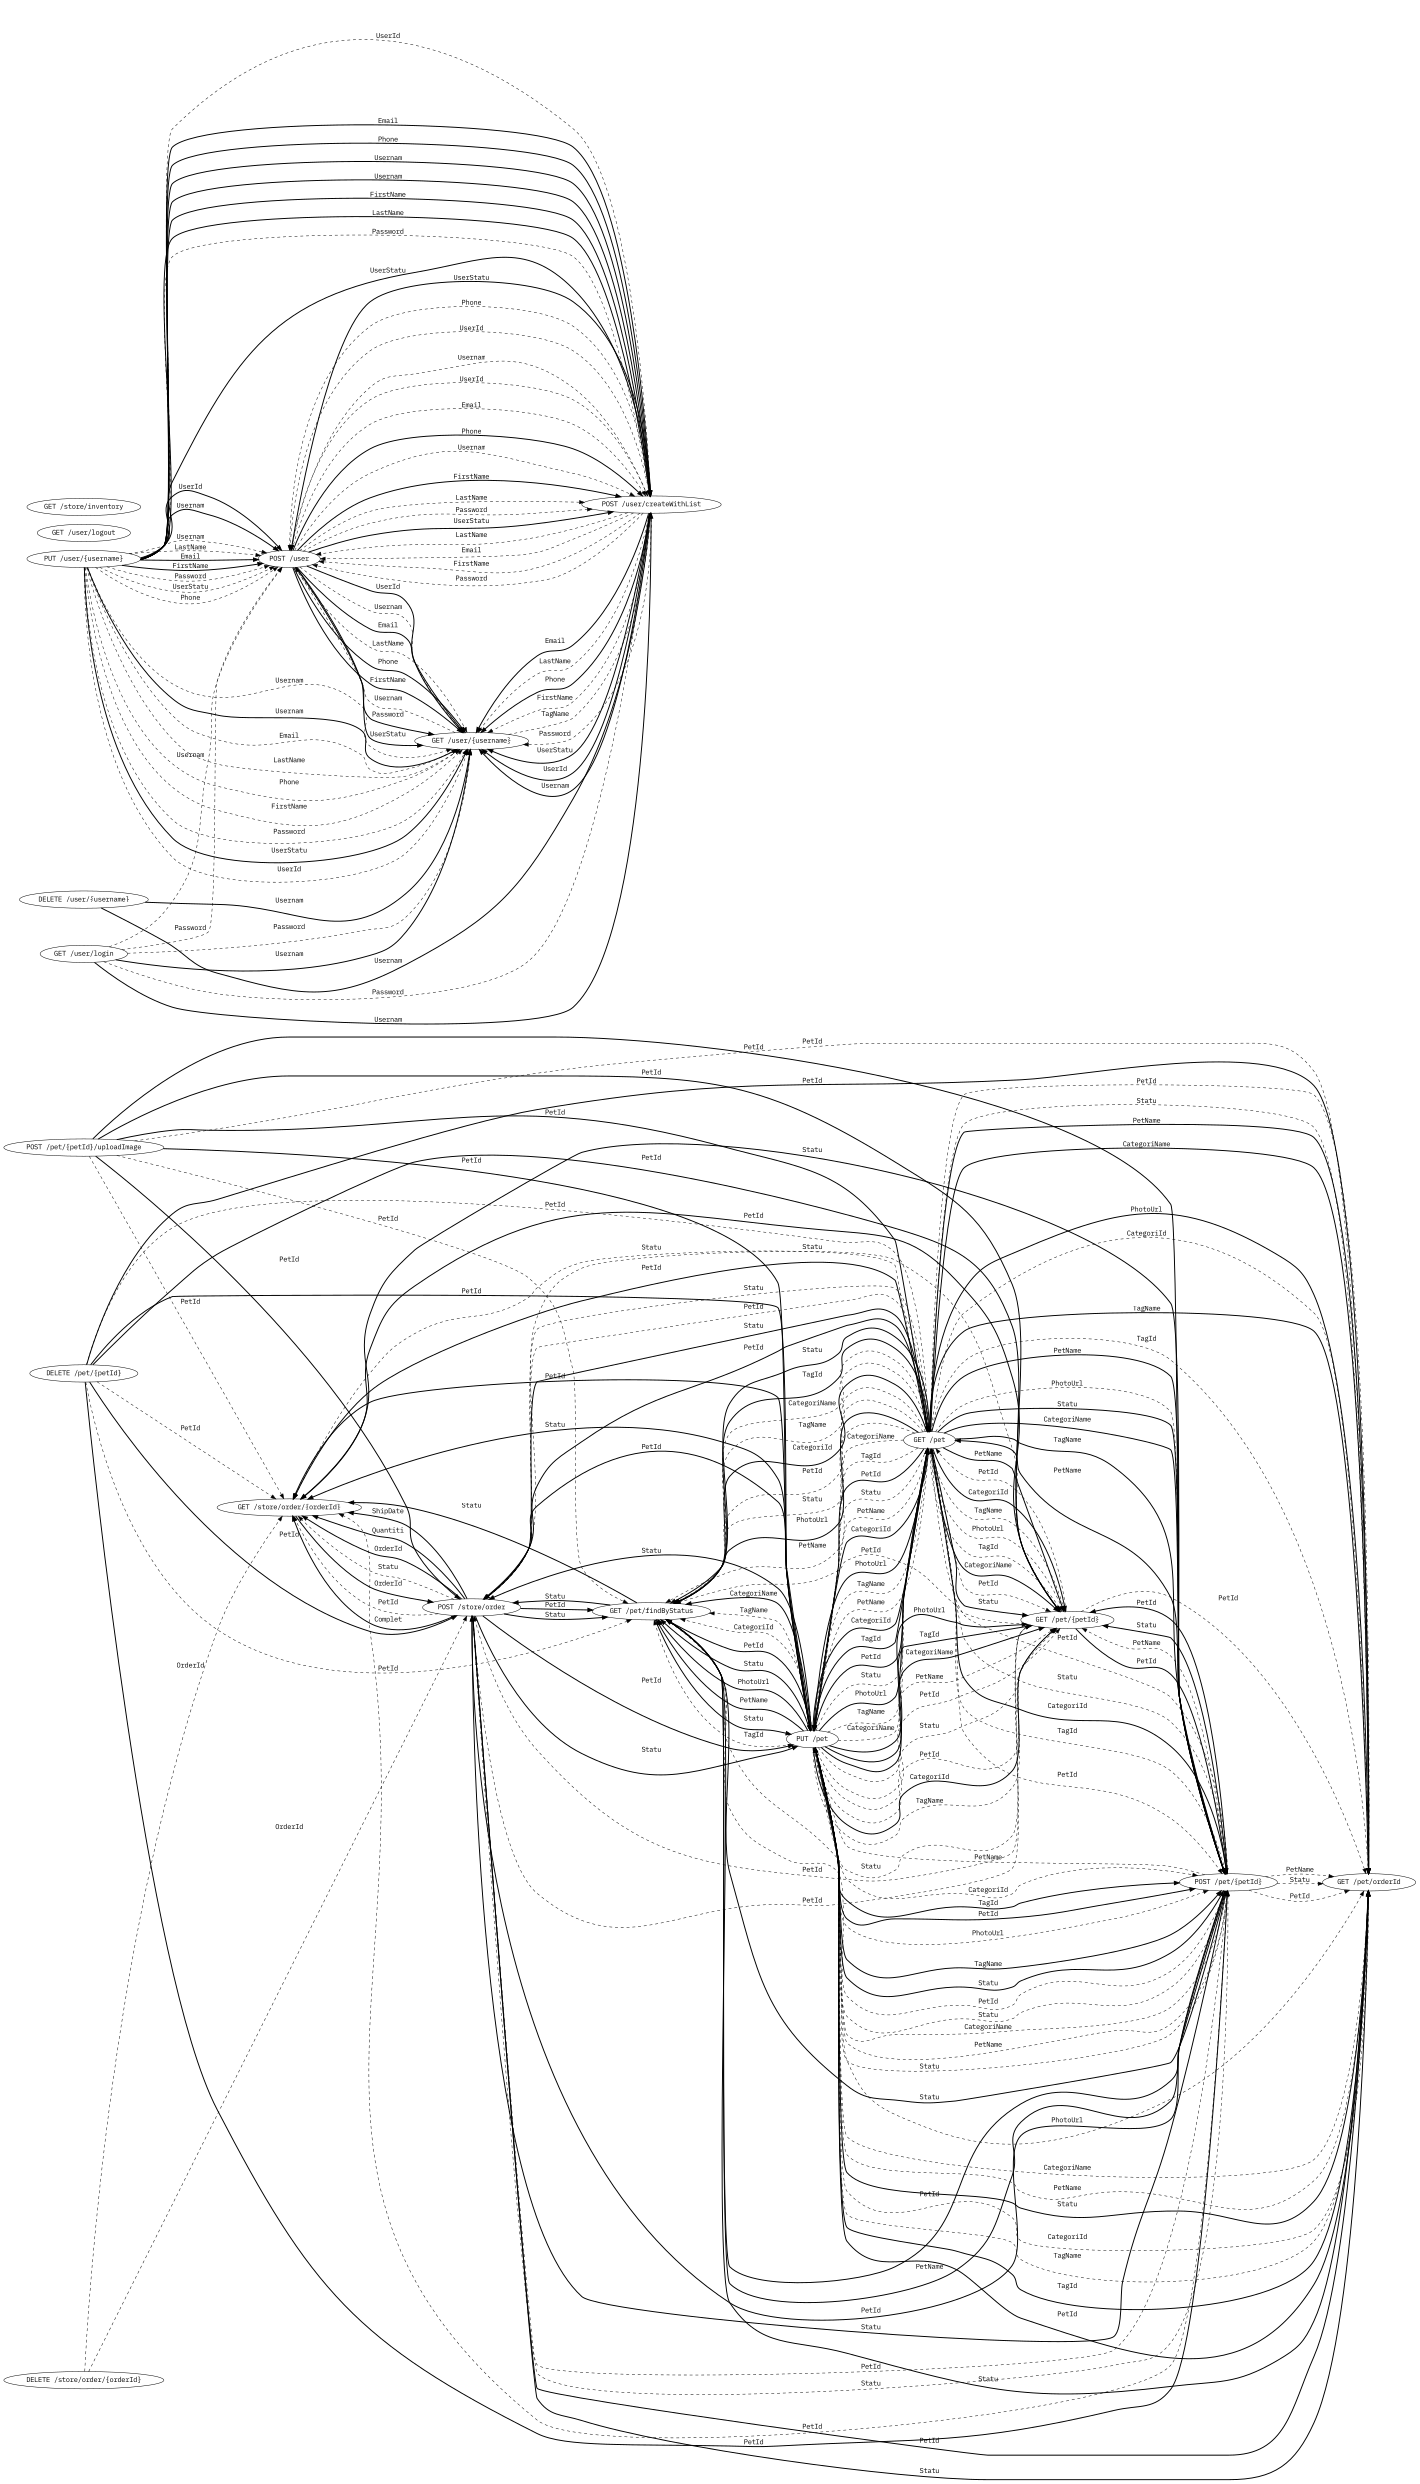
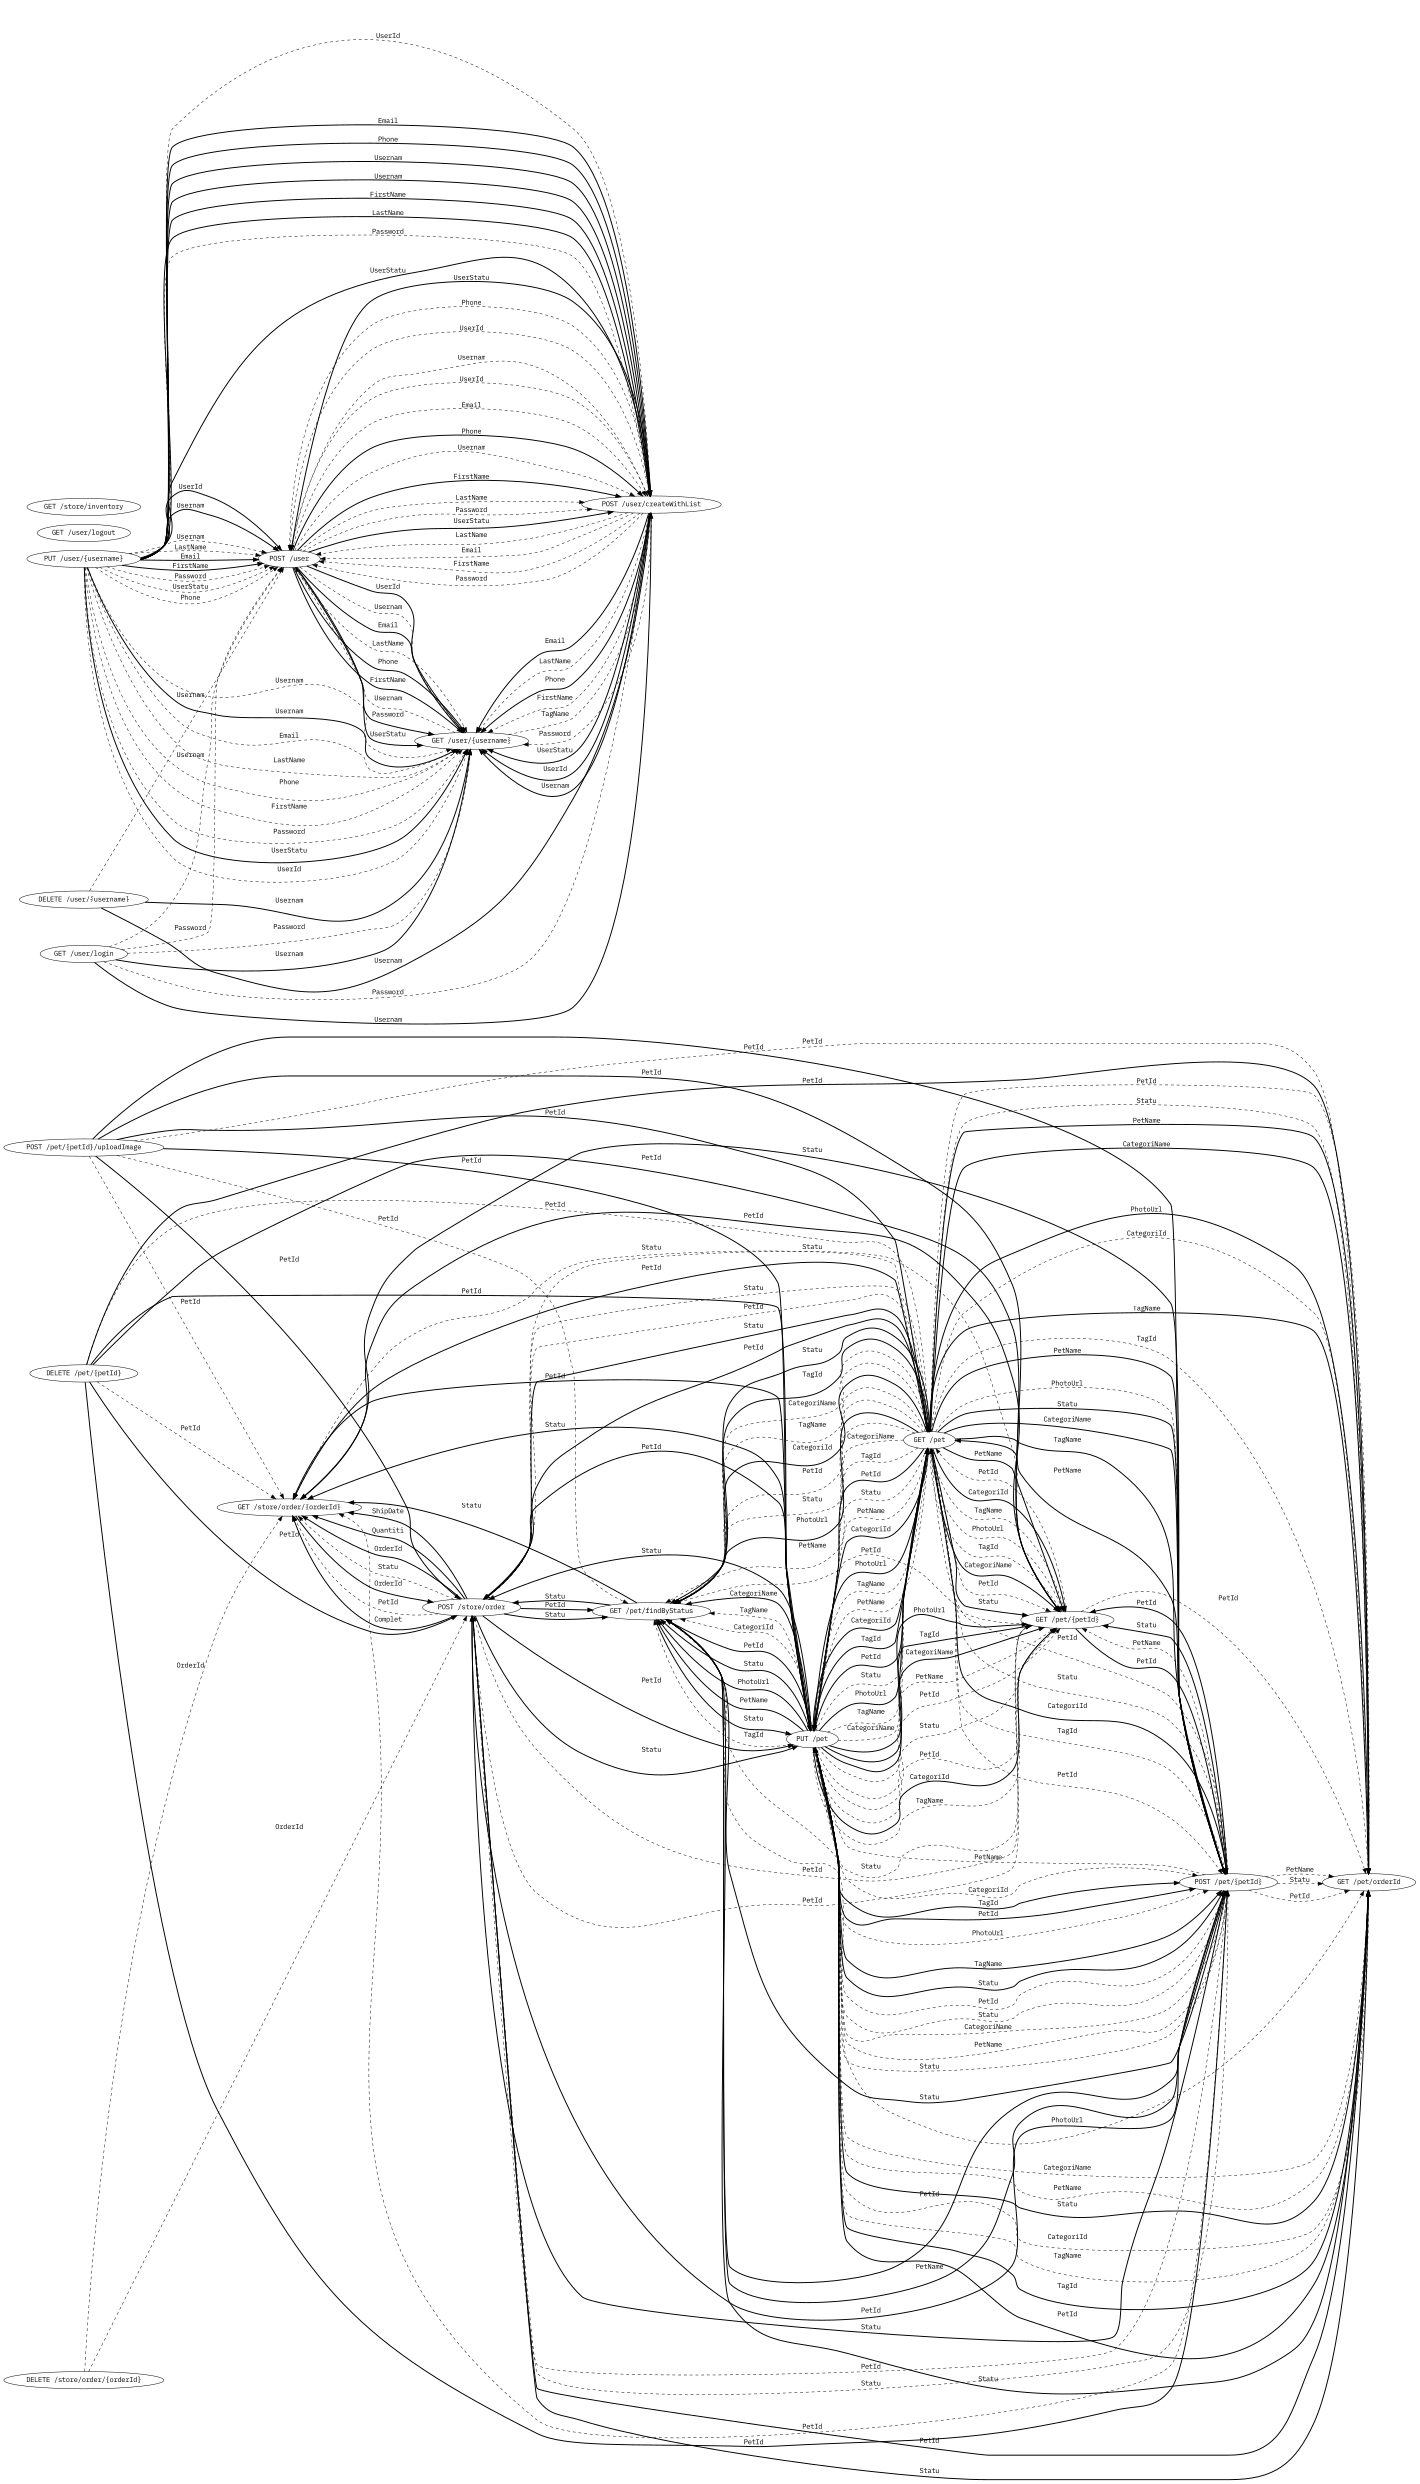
none -> (185, 731)
(280, 1658) -> none
